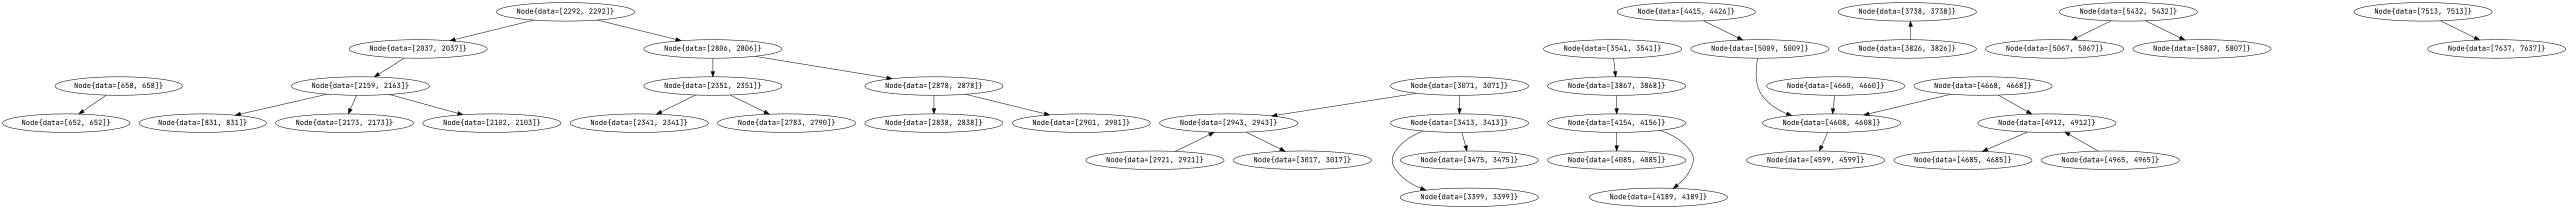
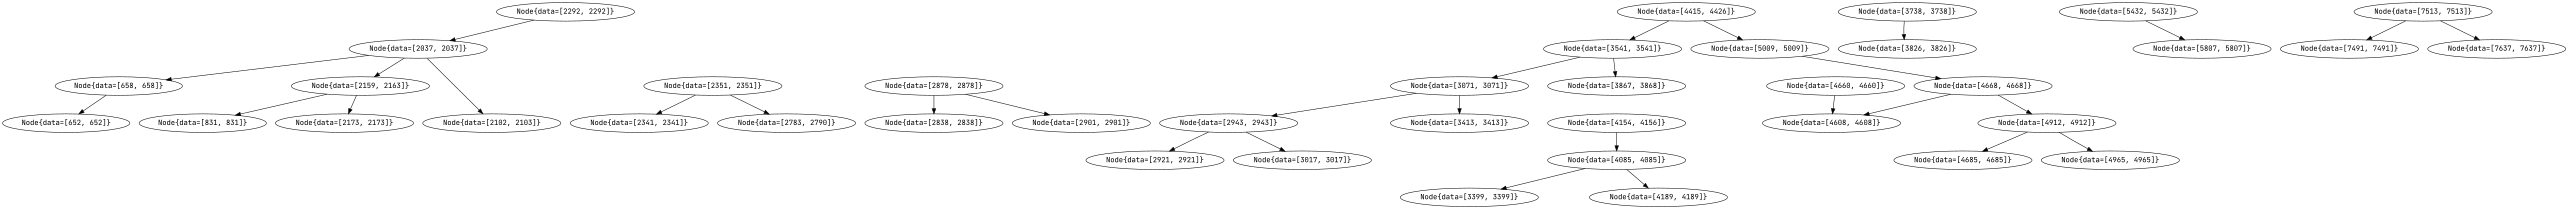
none -> (1652, 29)
(1911, 33) -> (1904, 28)
(713, 49) -> none
(2055, 49) -> none
none -> (2349, 49)
none -> (270, 67)
none -> (1539, 67)
(1760, 92) -> (1869, 67)
(1617, 102) -> none
(424, 104) -> (453, 84)
(1192, 143) -> (1191, 140)
(2084, 143) -> (2073, 141)
(1691, 152) -> (1636, 177)
(1392, 159) -> (1546, 178)
(1469, 160) -> none
(1816, 160) -> none
